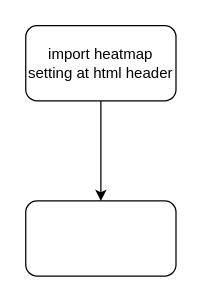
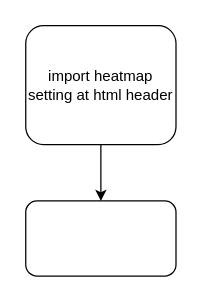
(101, 63) -> (101, 85)
